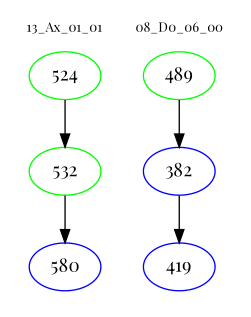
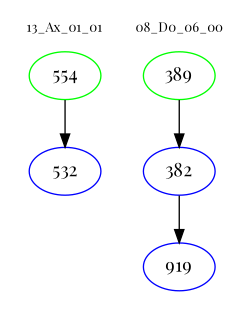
(65, 76) -> (65, 76)
(179, 76) -> (179, 76)
(65, 171) -> (65, 171)
(65, 267) -> none
(179, 267) -> (179, 267)
